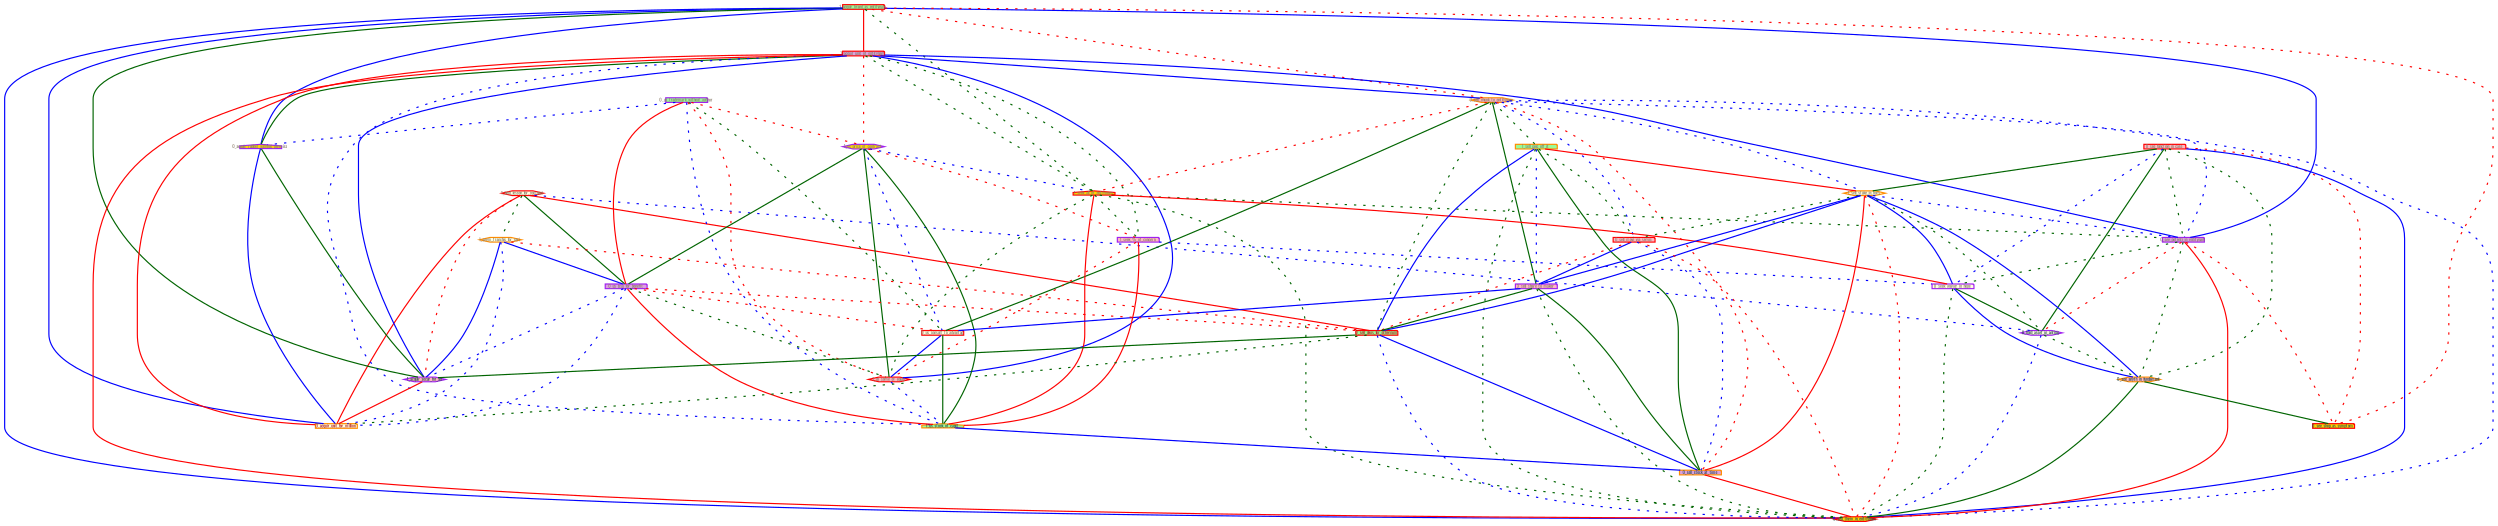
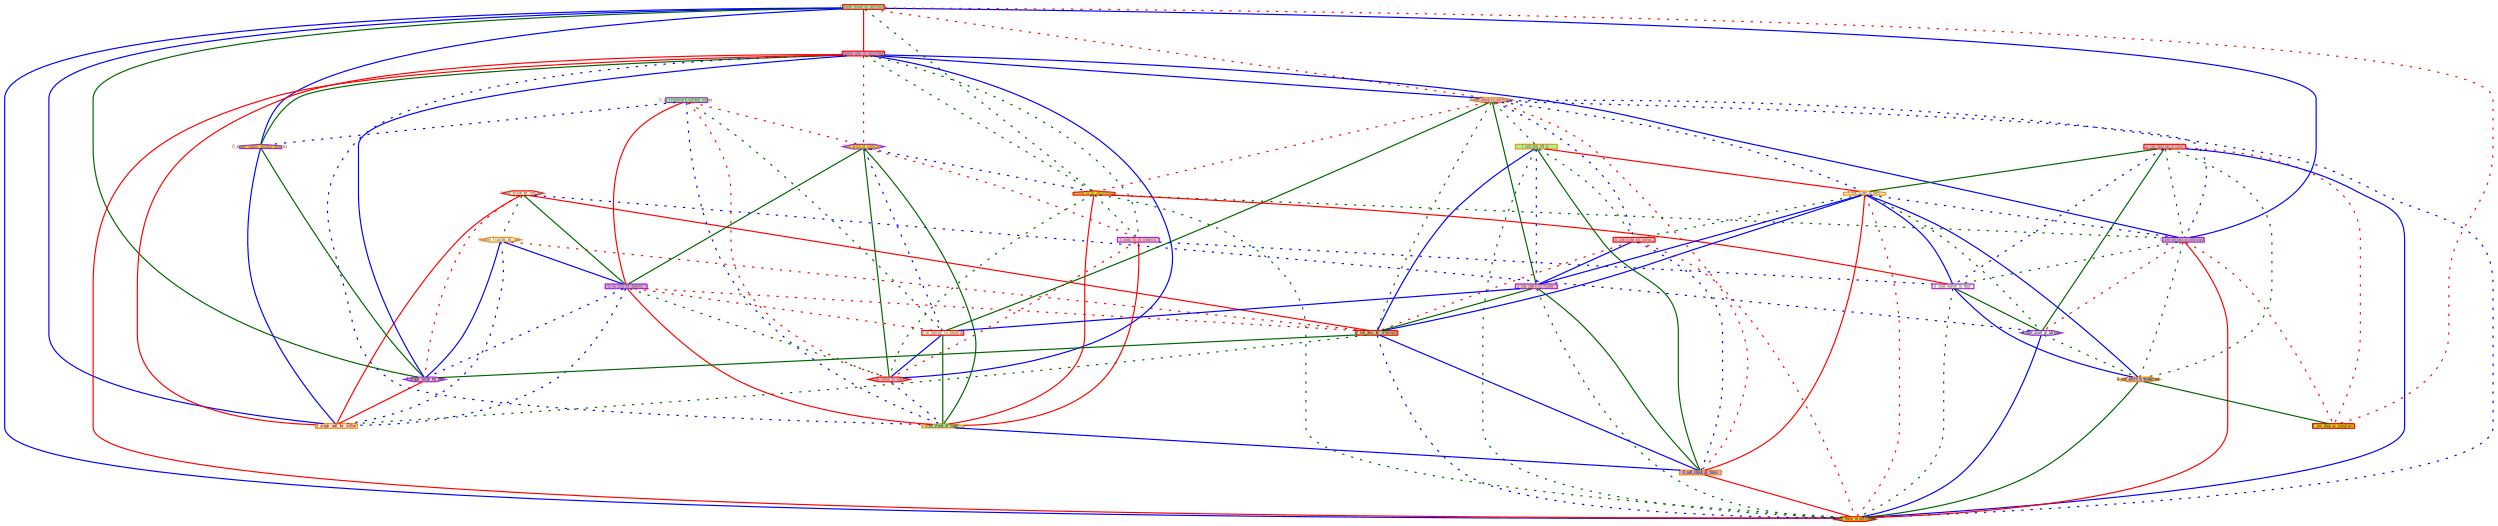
(1865, 193) -> (1865, 193)
(336, 426) -> (336, 426)
(1979, 455) -> (1979, 455)
